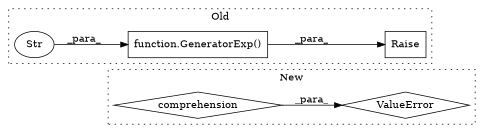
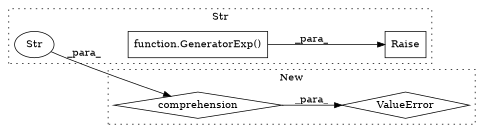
(220, 17) -> (220, 17)
(87, 45) -> (101, 72)
